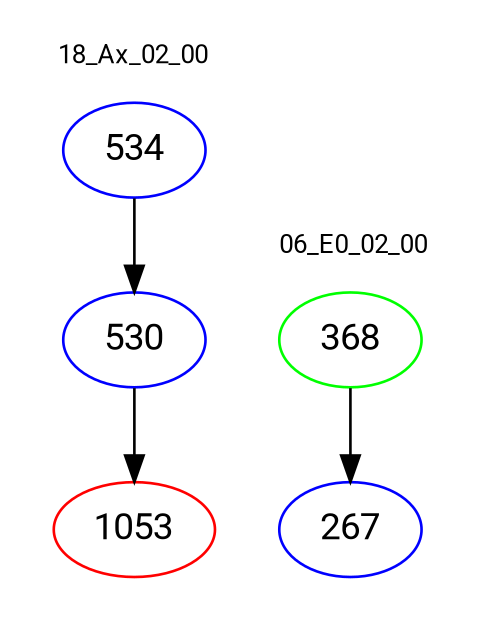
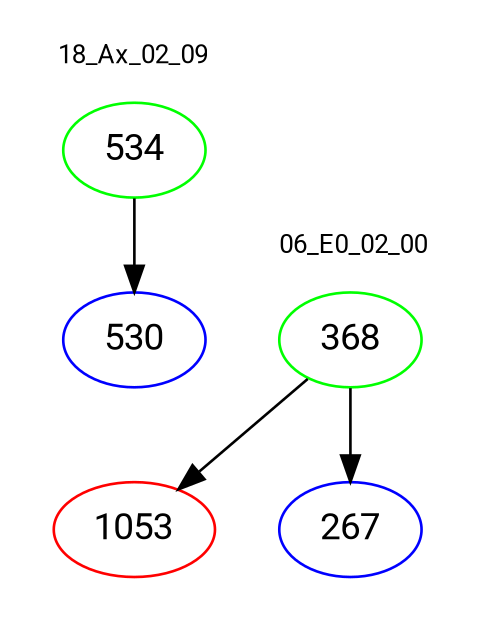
(134, 57) -> (134, 57)
(134, 150) -> (134, 150)
(134, 422) -> (275, 407)
